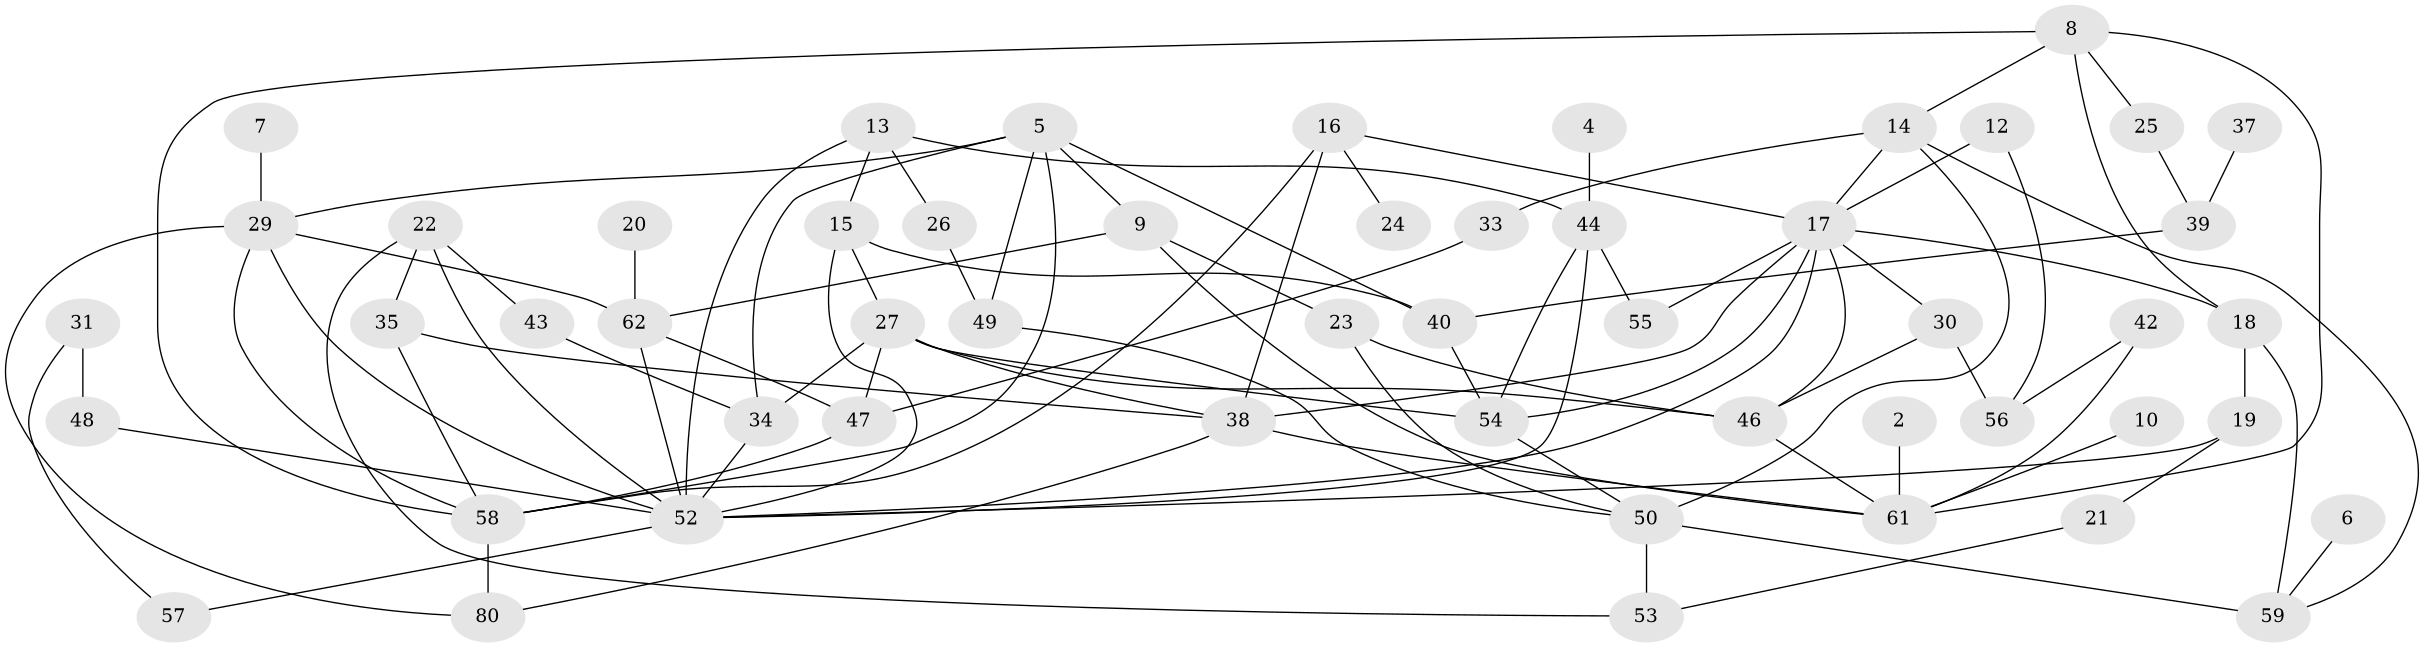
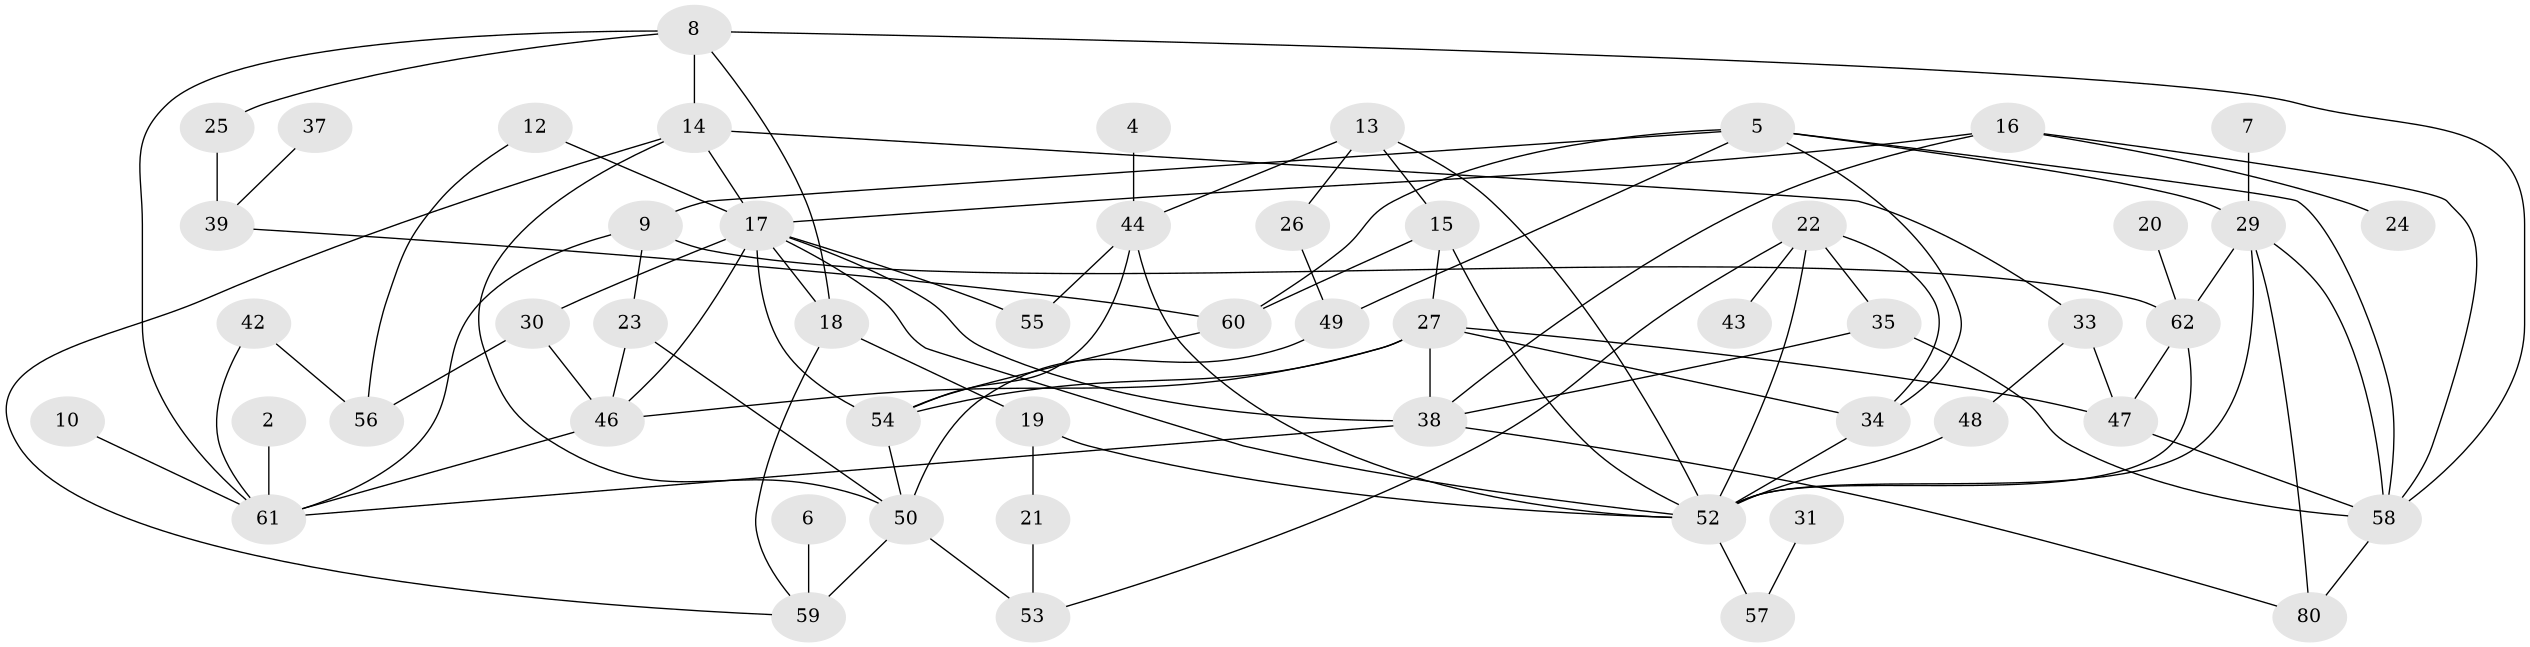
(1440, 324) -> (1234, 324)
(83, 373) -> (2028, 373)
(660, 380) -> (1934, 301)
